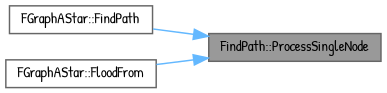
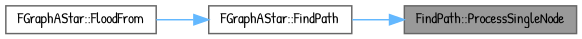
(175, 62) -> (175, 20)
